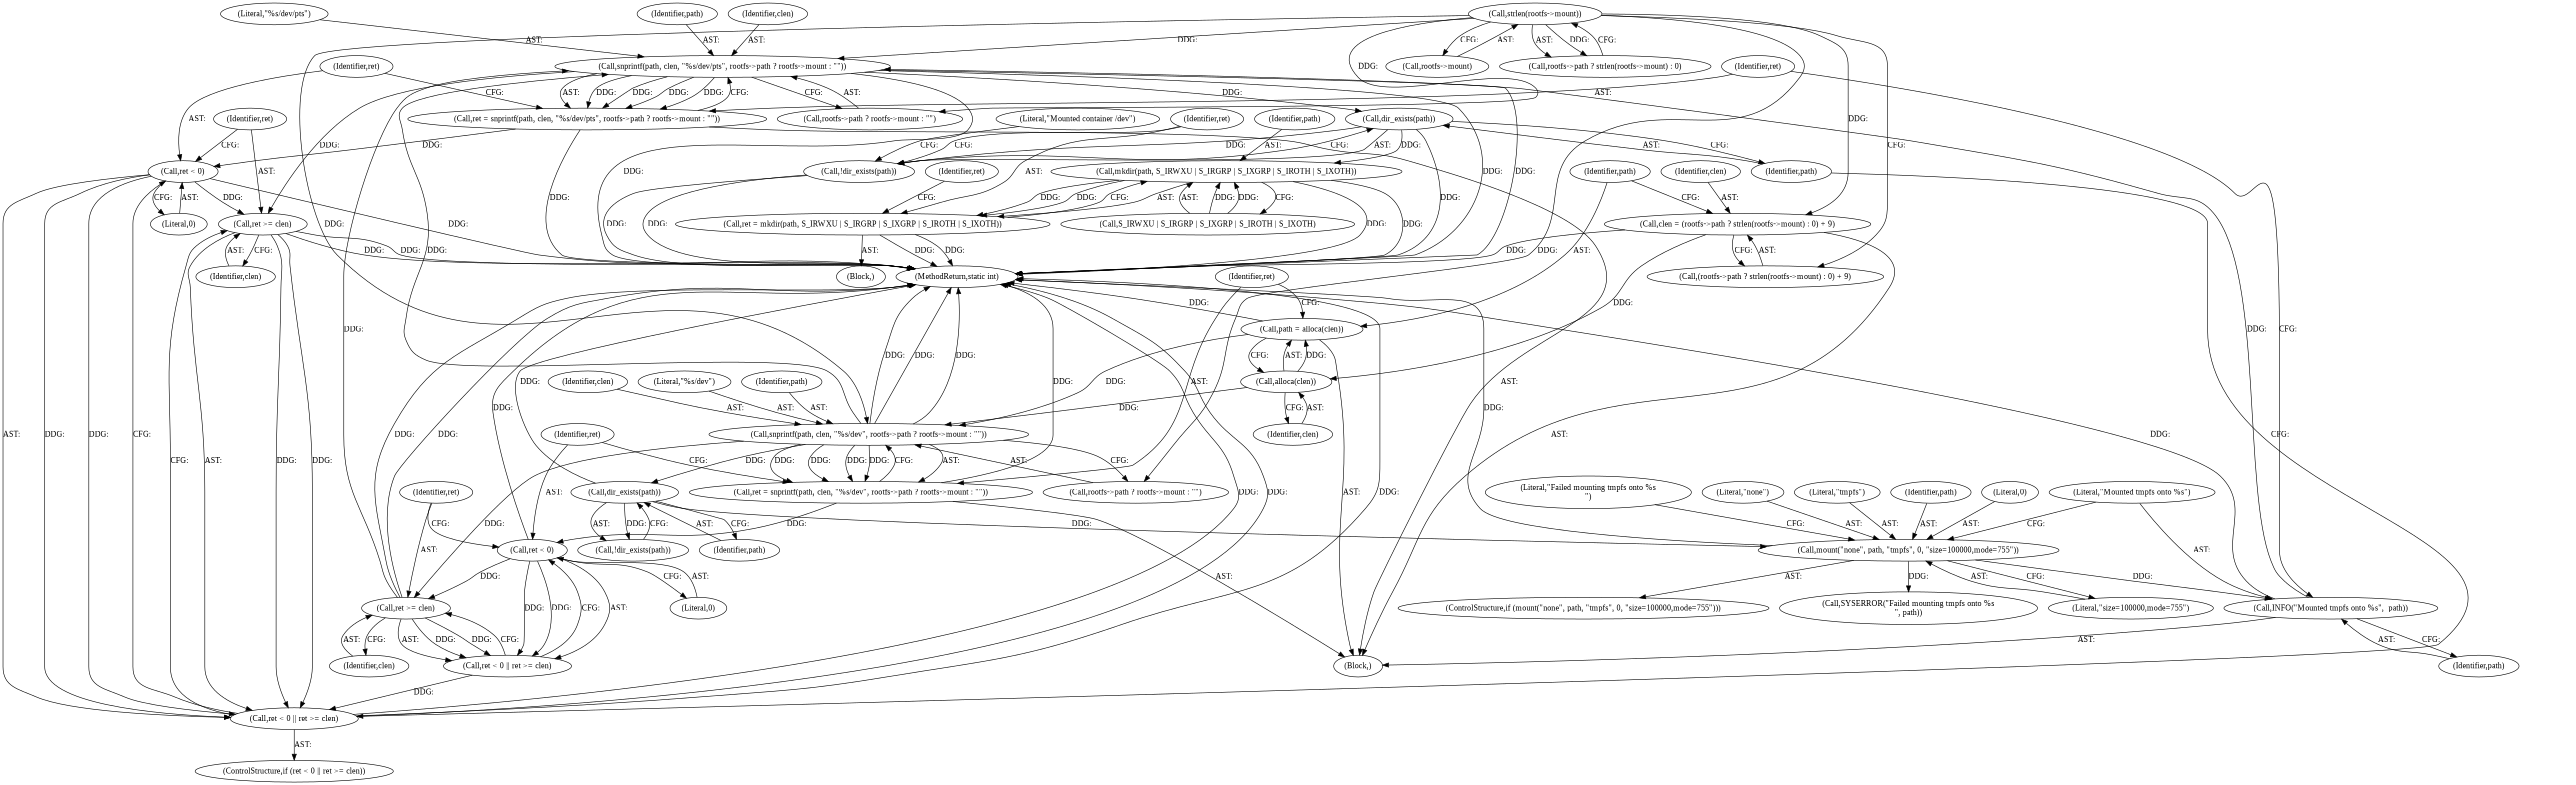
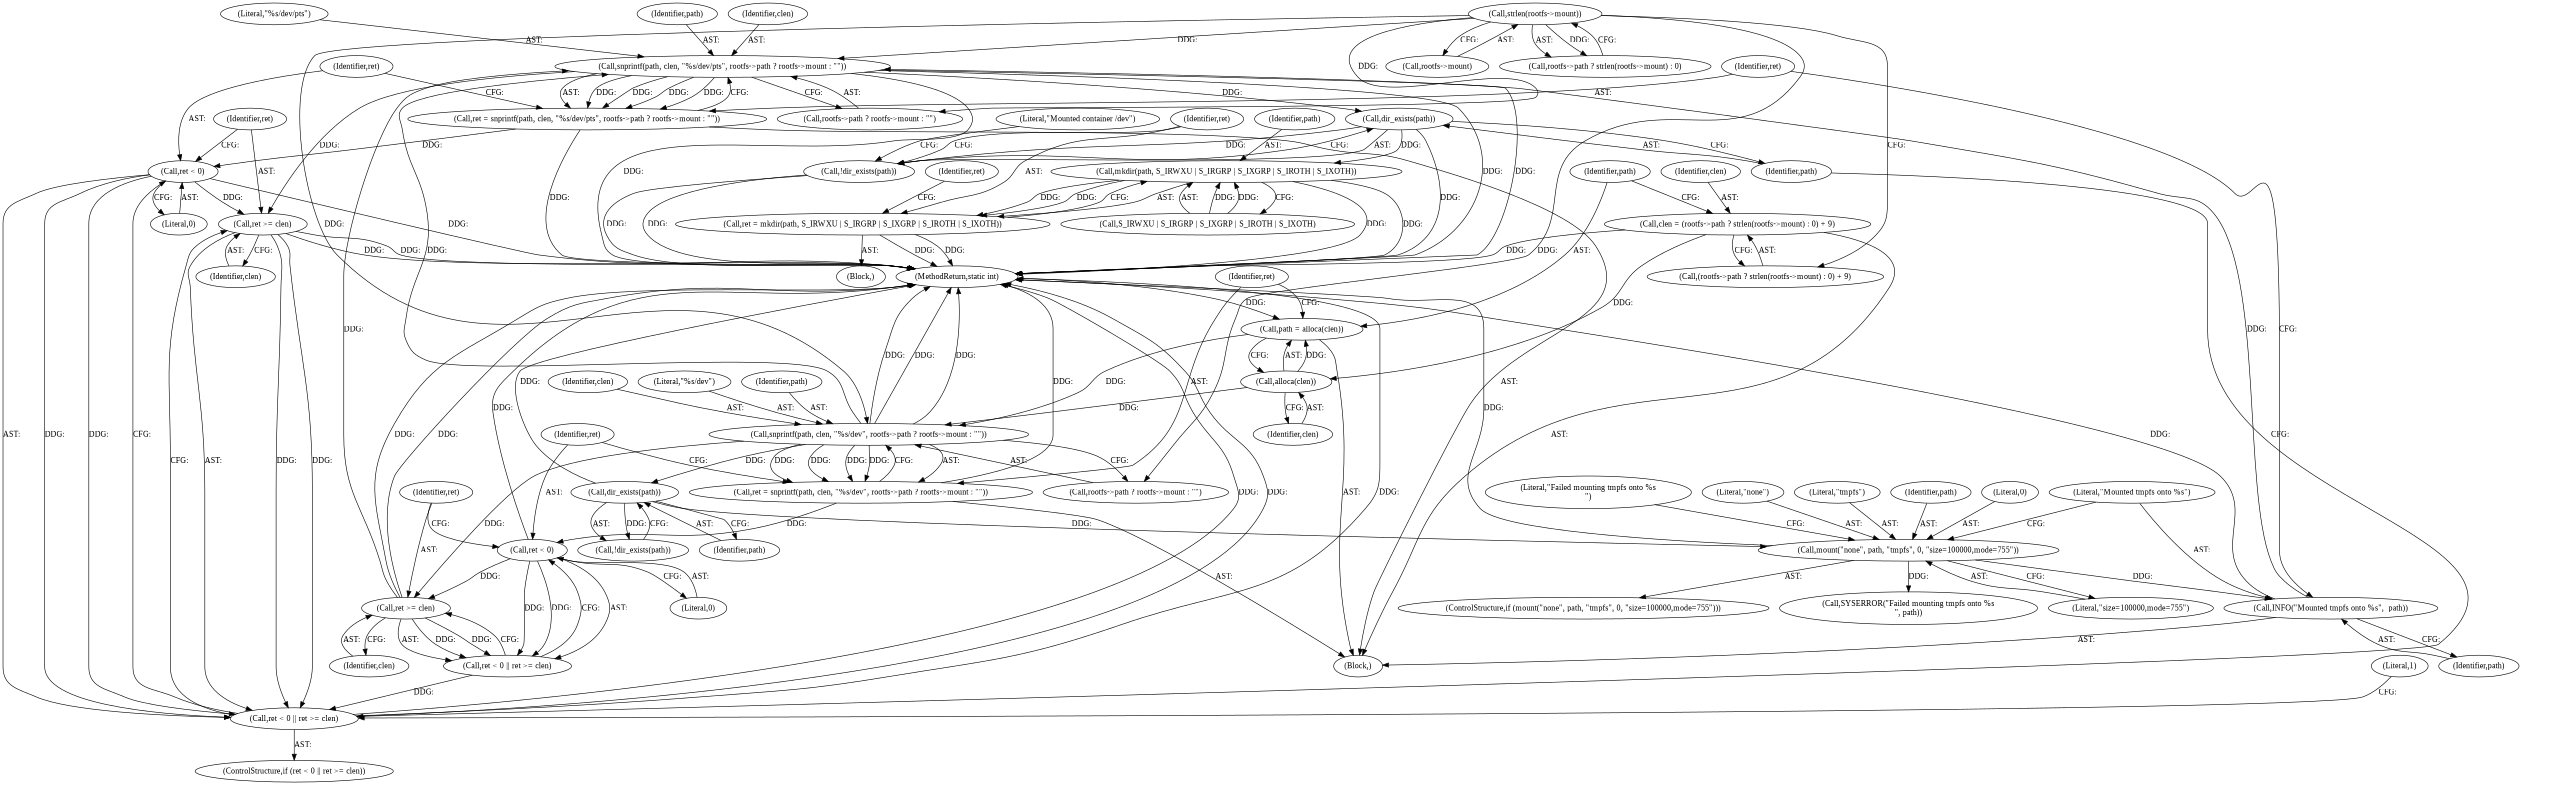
(1825, 38) -> none
(1139, 299) -> (1173, 291)
none -> (2400, 666)
